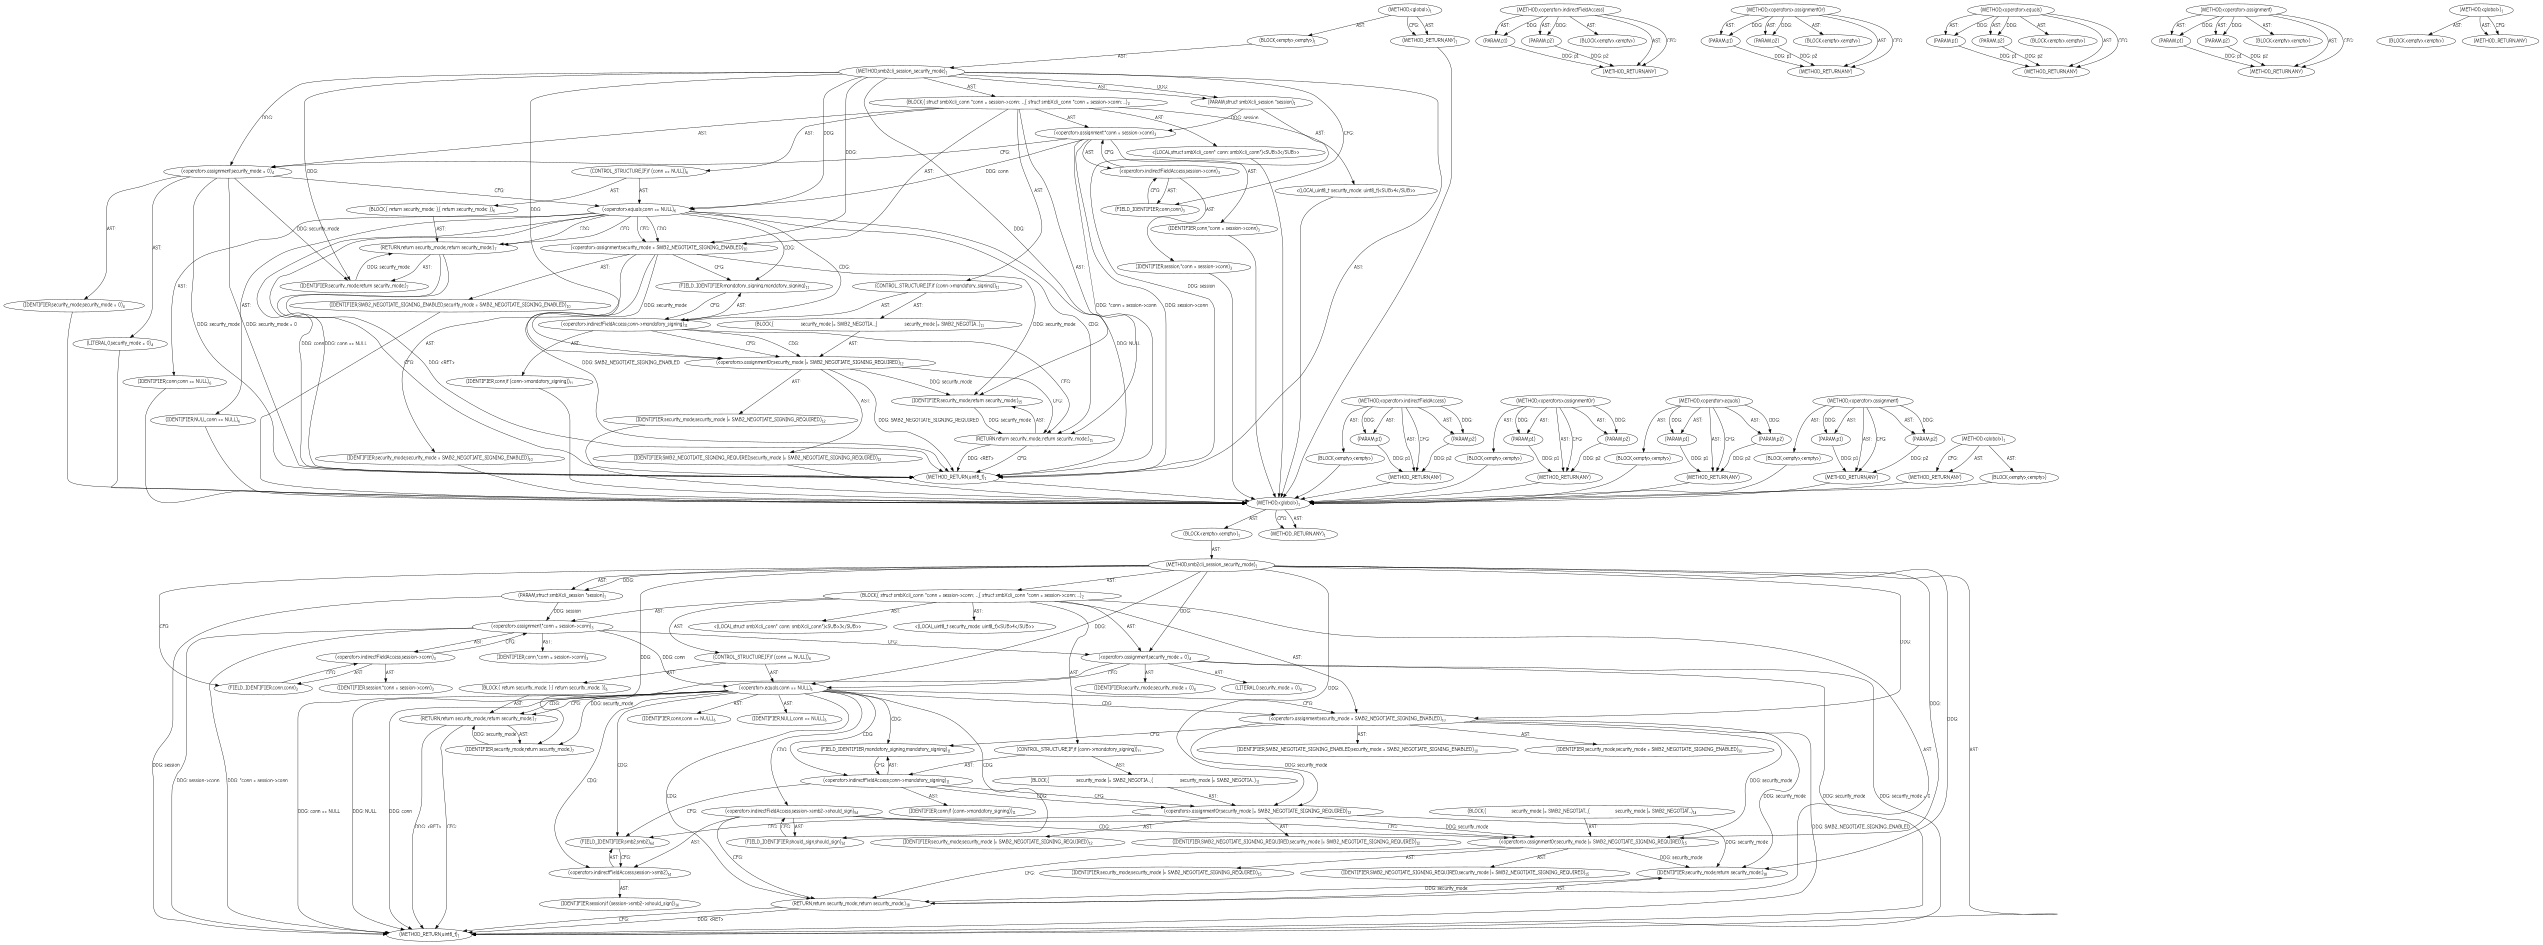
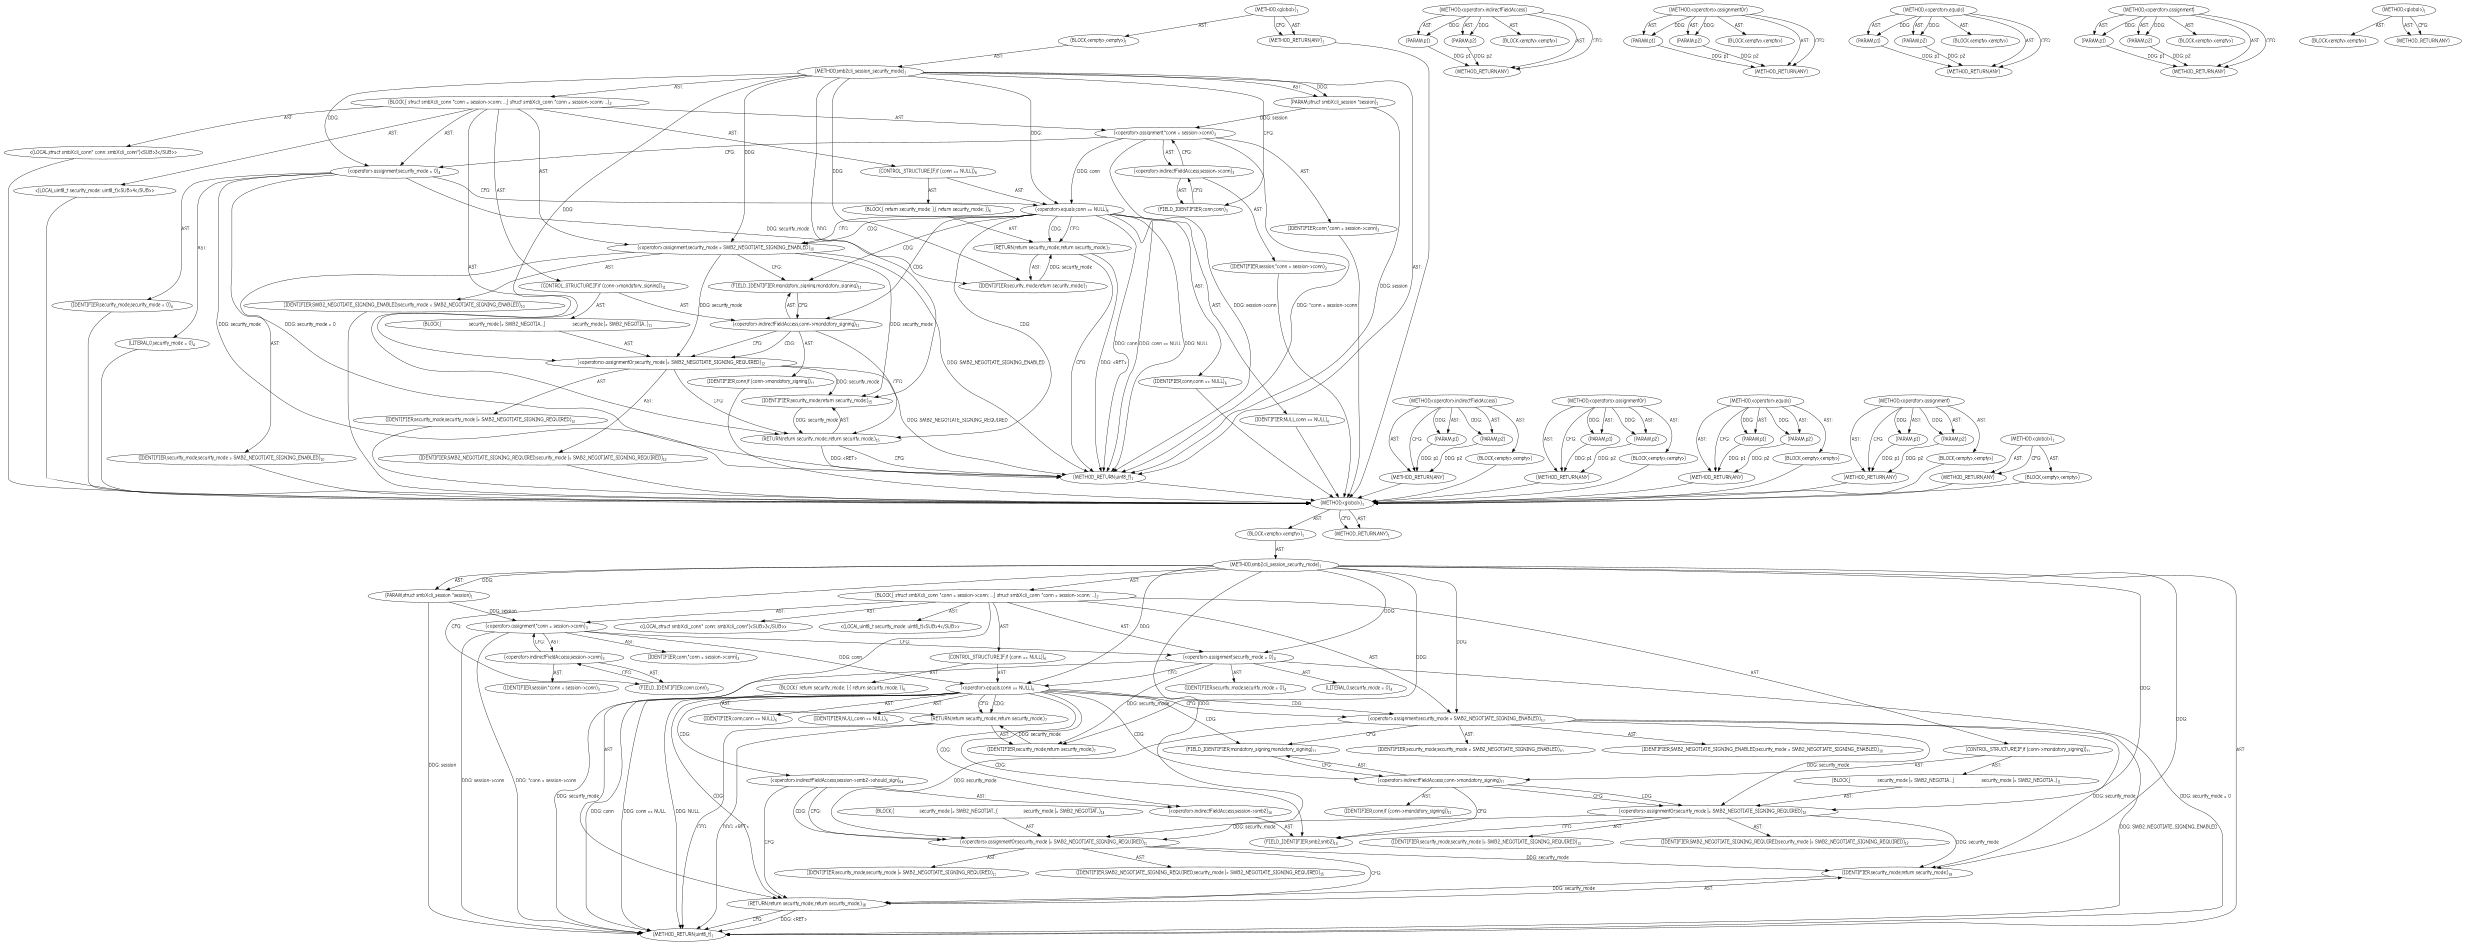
(652, 842) -> (1336, 842)
(795, 843) -> none
(621, 856) -> none
(620, 904) -> none
